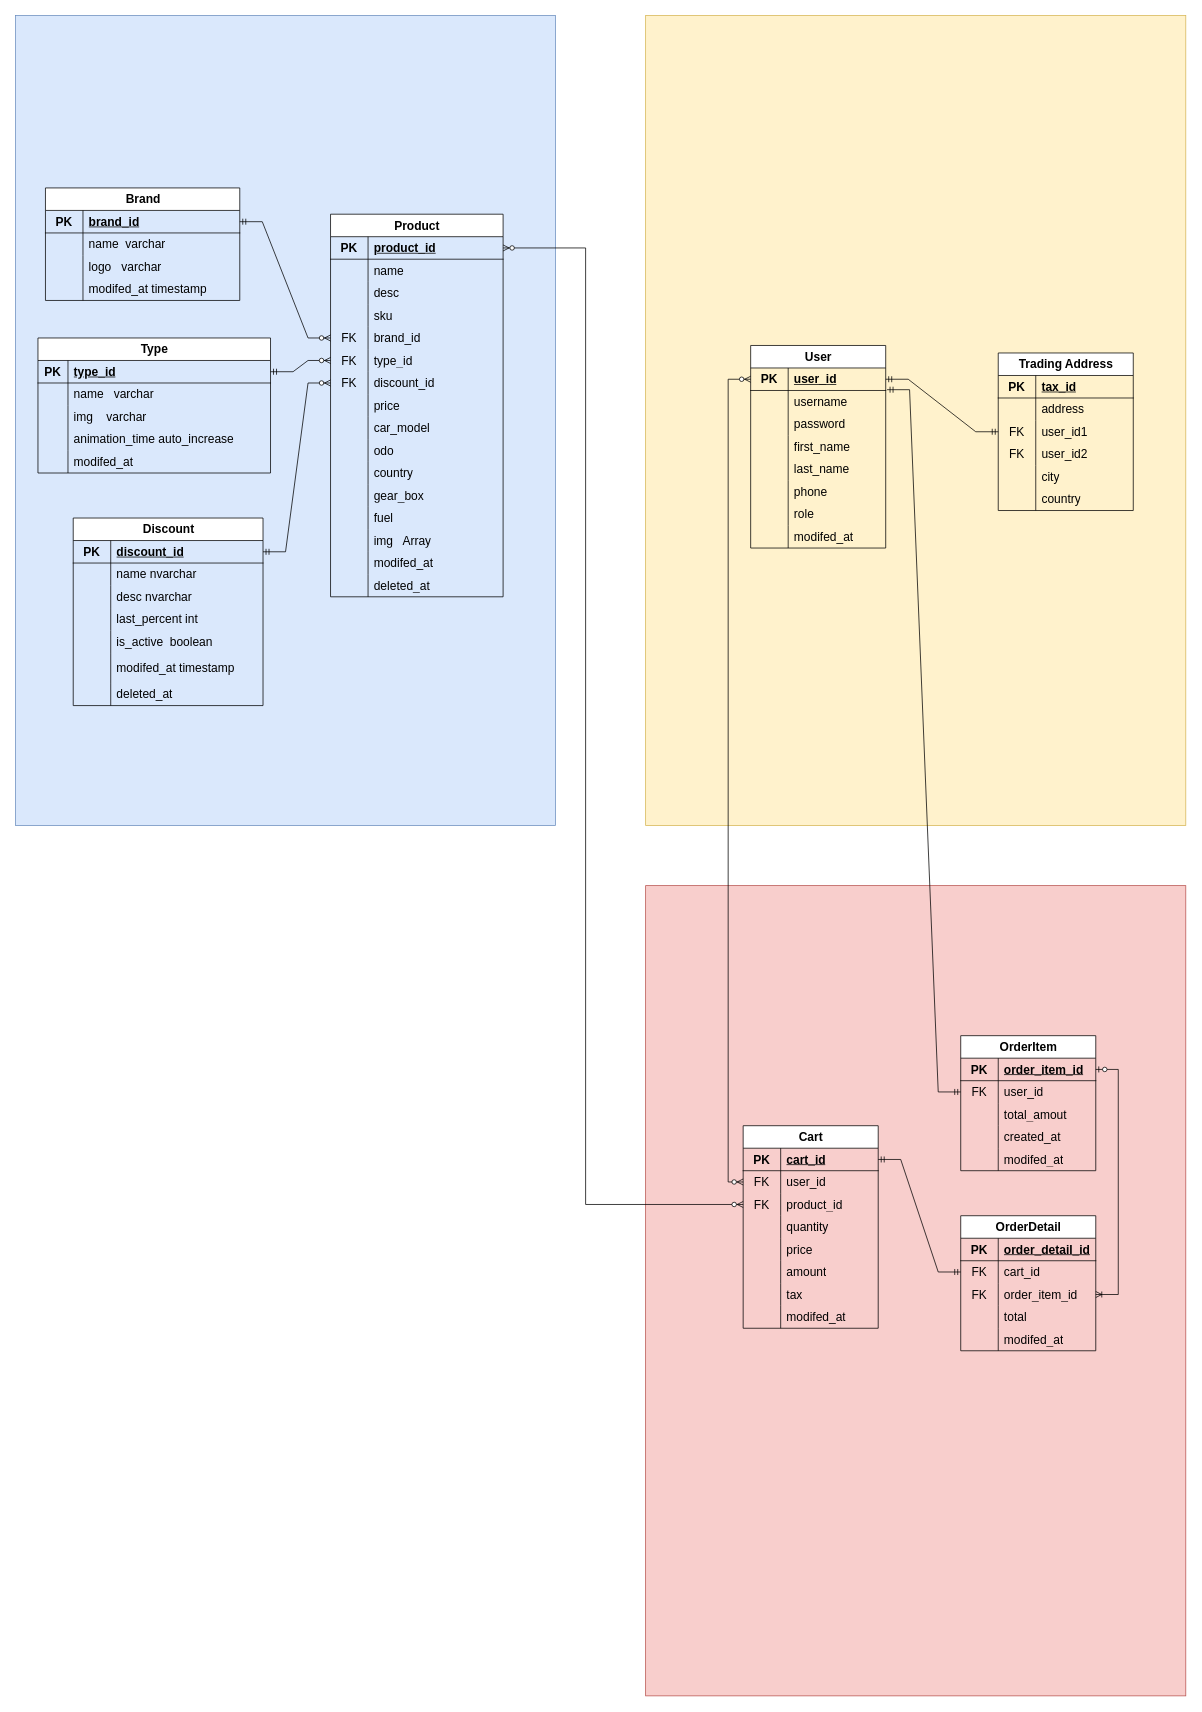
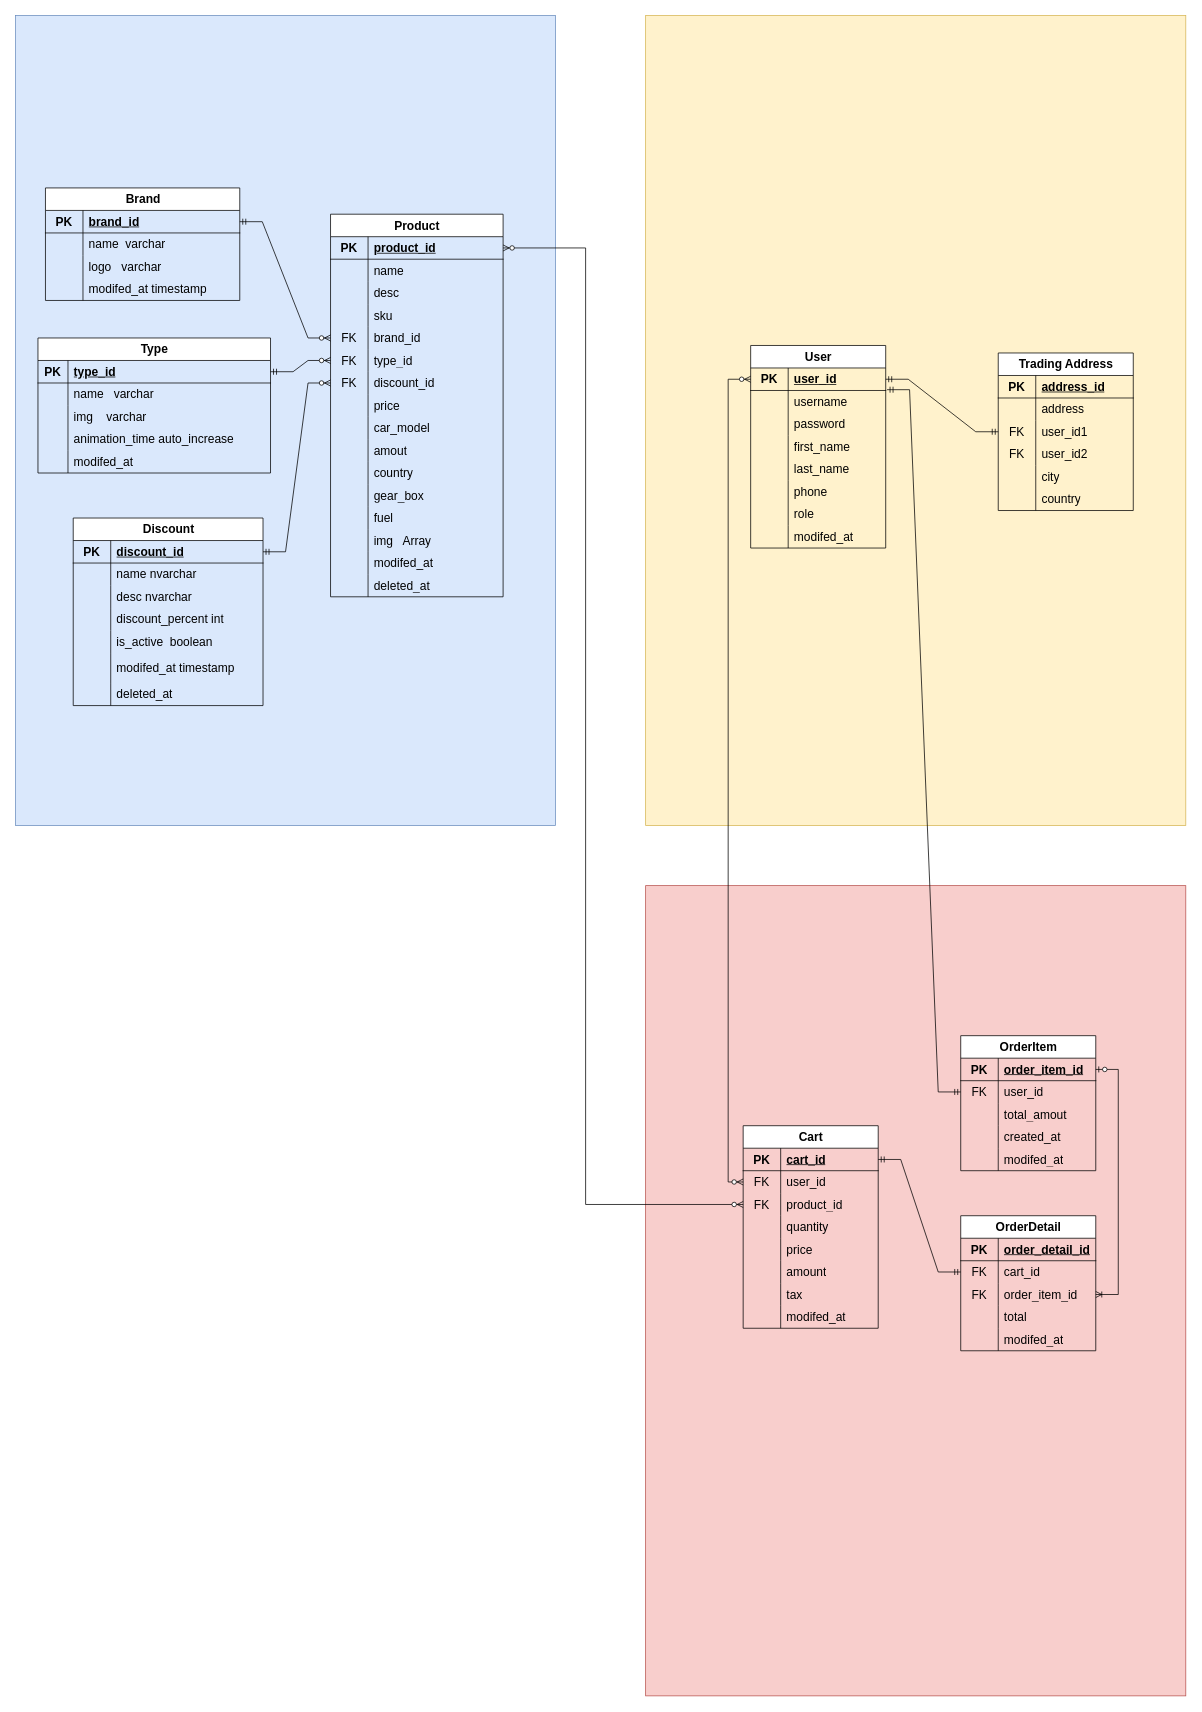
(1060, 387) -> (1073, 387)
(384, 450) -> (391, 450)
(166, 619) -> (179, 619)
